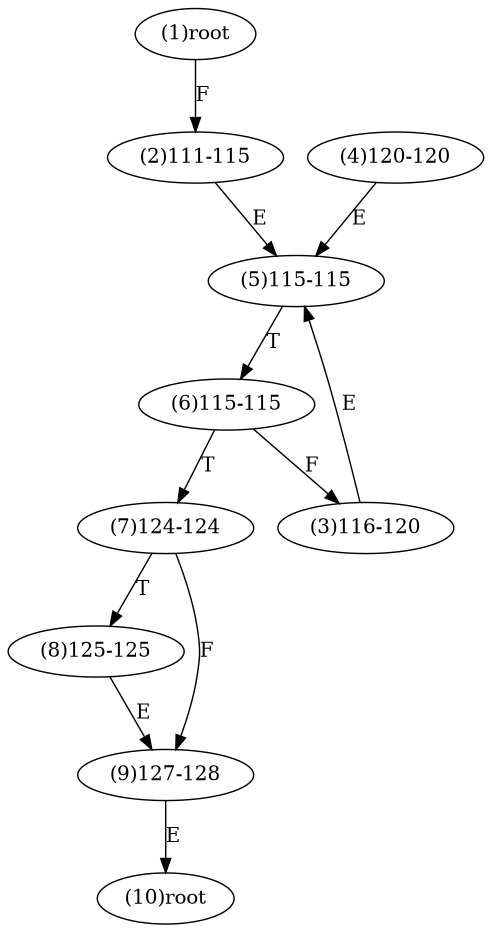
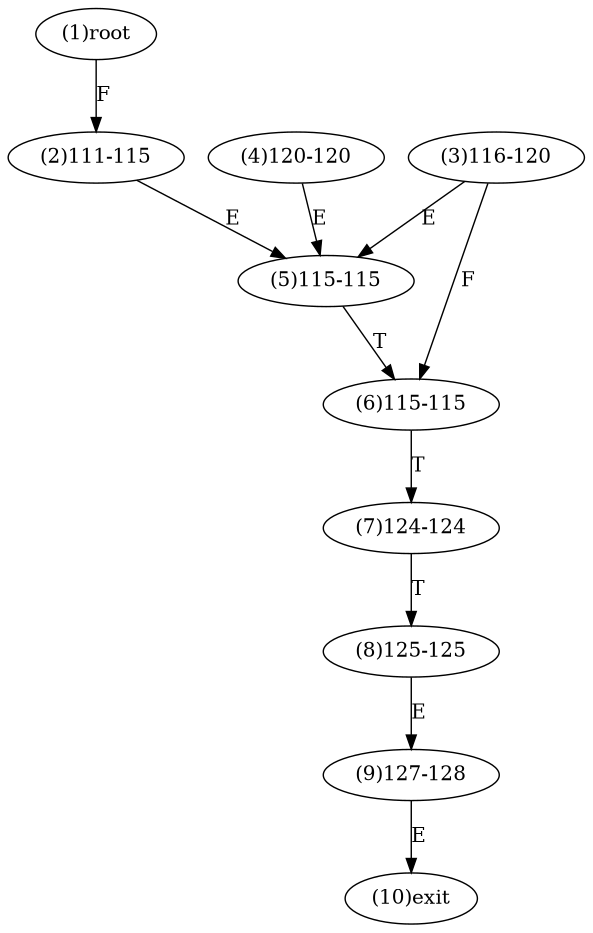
(291, 462) -> (456, 274)
(199, 644) -> none
(166, 899) -> (411, 899)
